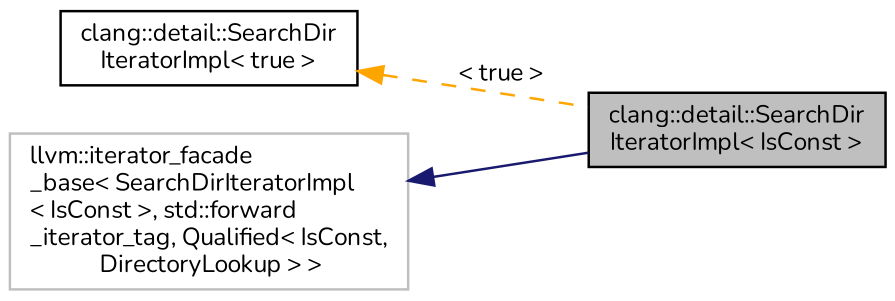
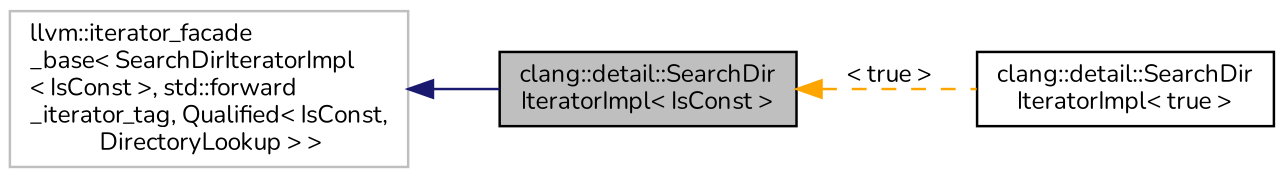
(486, 91) -> (899, 89)
